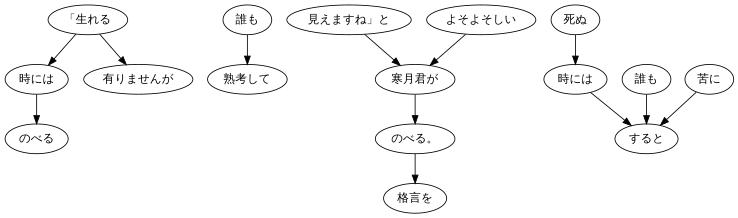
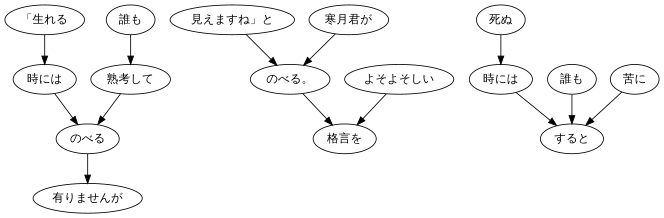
(110, 46) -> (88, 165)
(379, 47) -> (258, 47)
(451, 47) -> (375, 106)
none -> (112, 106)
